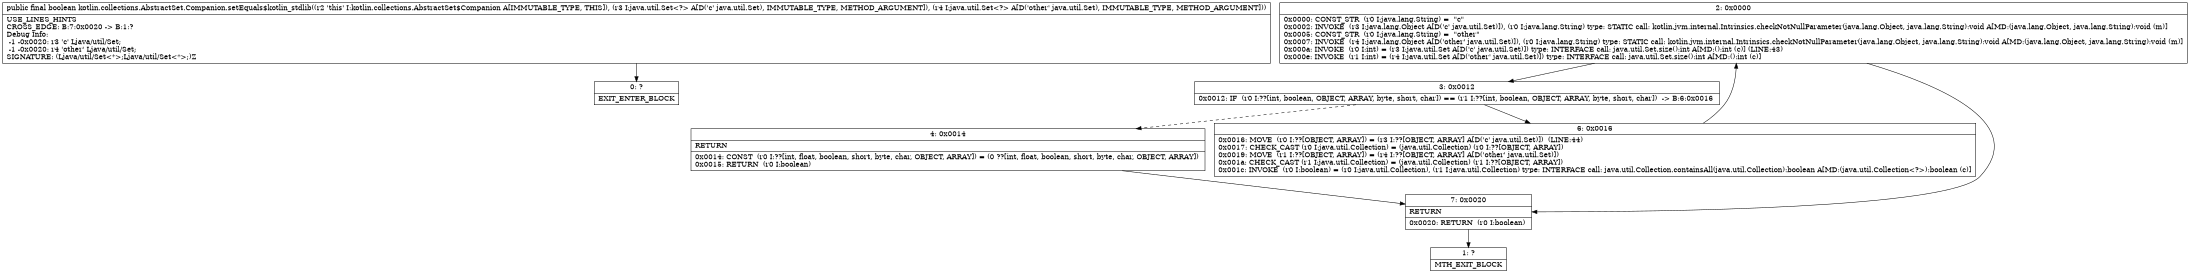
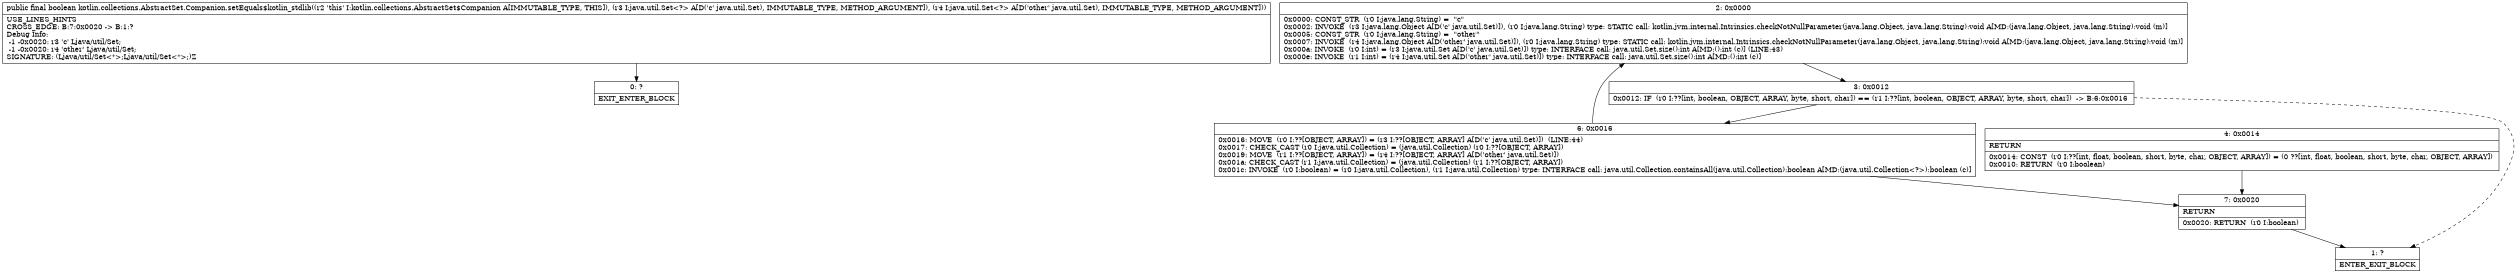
(1249, 116) -> (2406, 109)
(754, 165) -> (2048, 165)
(1857, 202) -> (2022, 191)
(1468, 265) -> (2378, 265)
